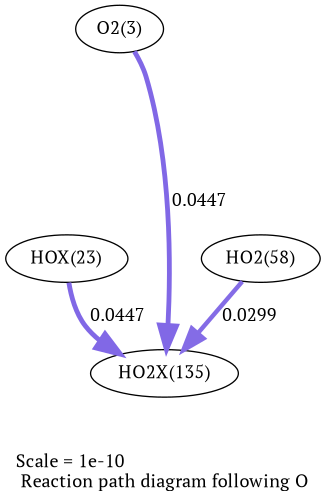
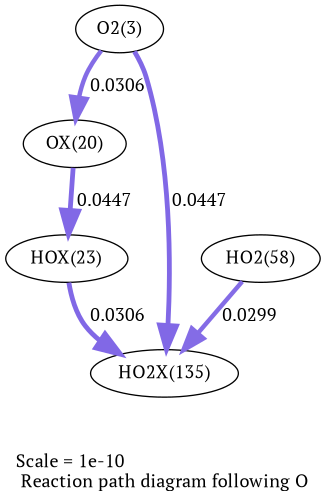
none -> (75, 144)
(116, 316) -> (116, 316)
